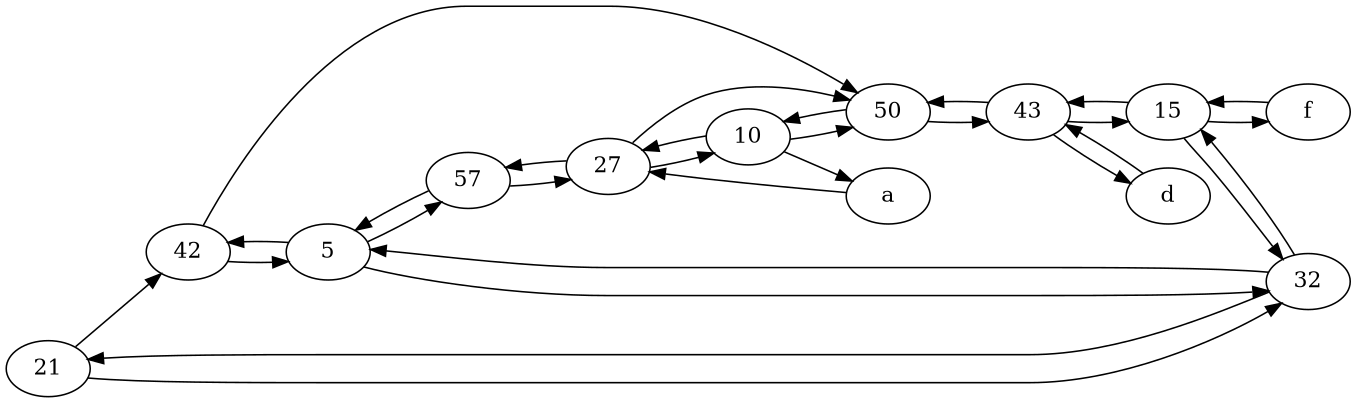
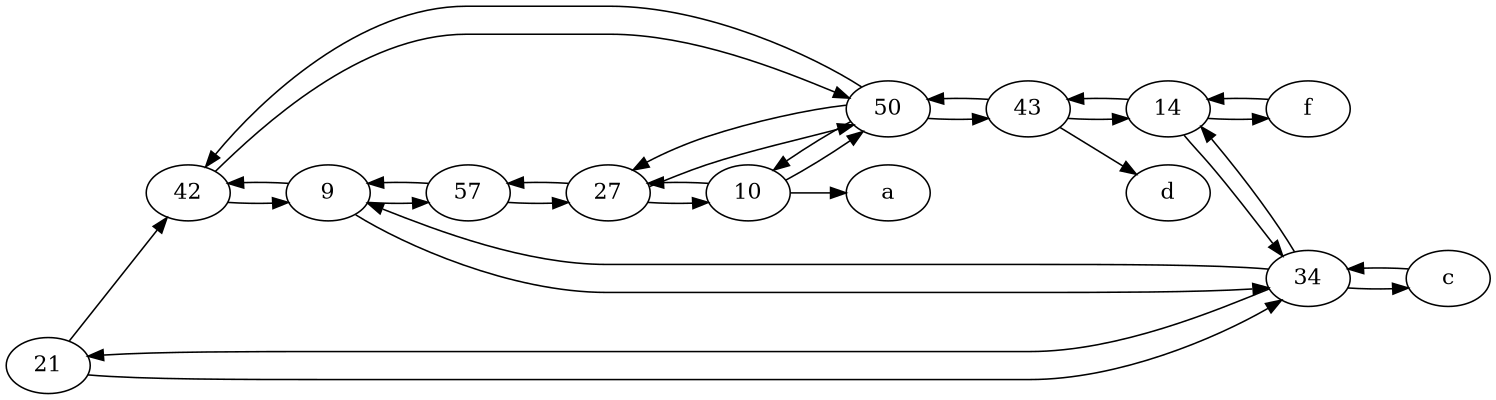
none -> (522, 6)
(1168, 112) -> (1168, 109)
(1112, 152) -> none
(756, 184) -> (744, 126)
(328, 252) -> (328, 193)
none -> (1448, 278)
(1308, 282) -> (1308, 278)
